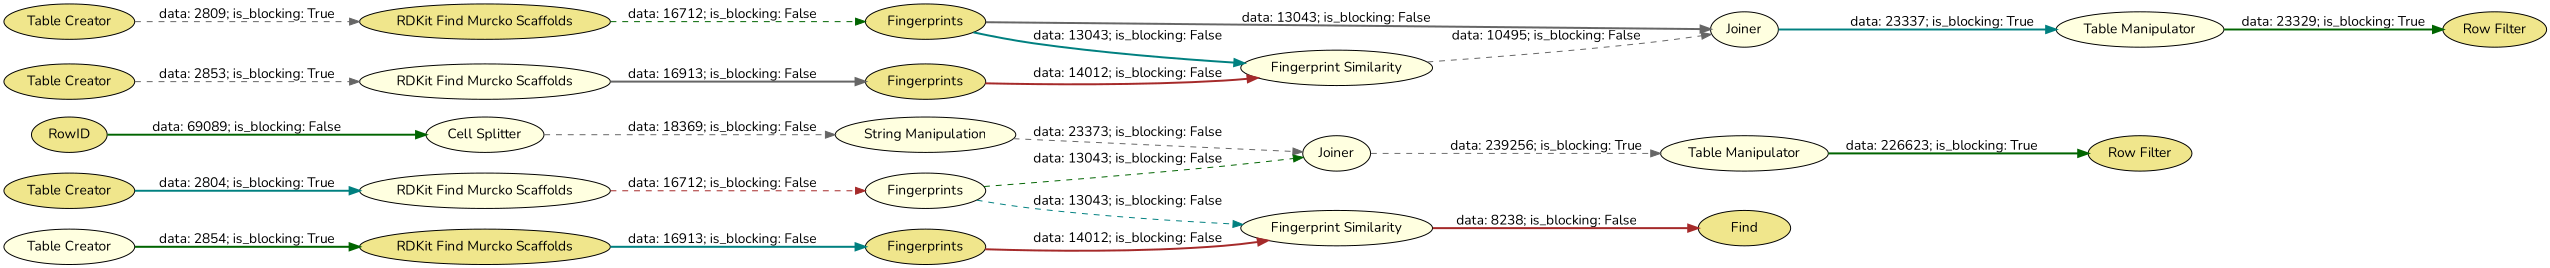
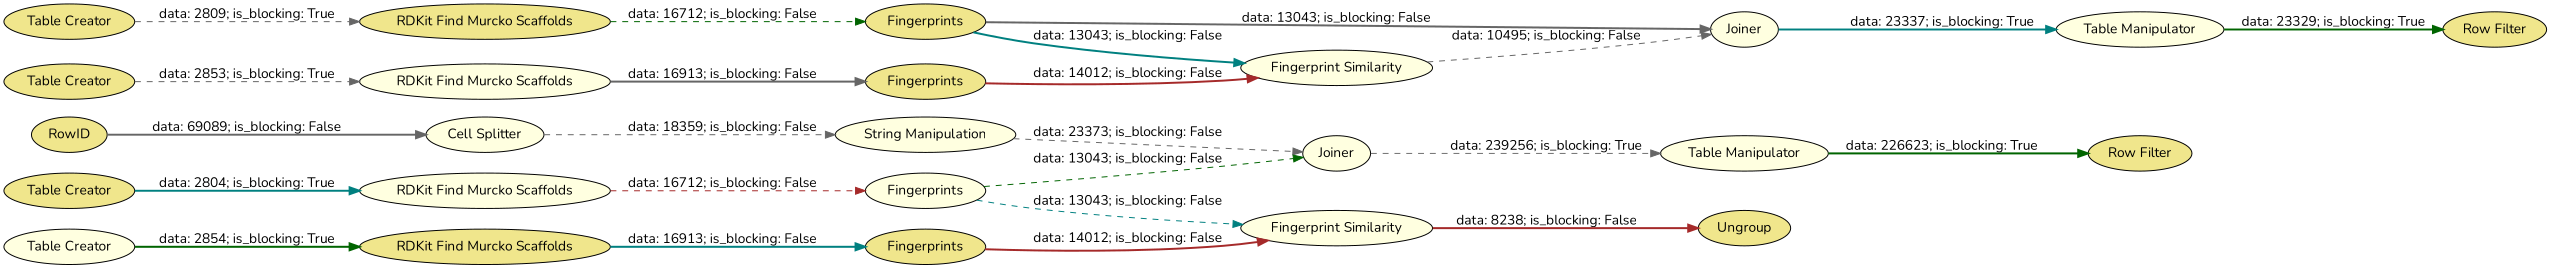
(723, 127) -> (723, 127)
(262, 135) -> (262, 135)
(1744, 228) -> (1744, 228)
